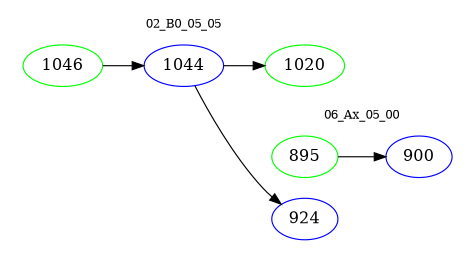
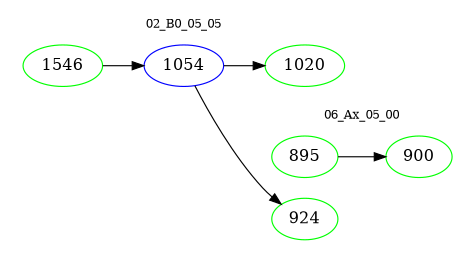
(63, 66) -> (63, 66)
(184, 66) -> (184, 66)
(419, 157) -> (419, 157)
(305, 219) -> (305, 219)
